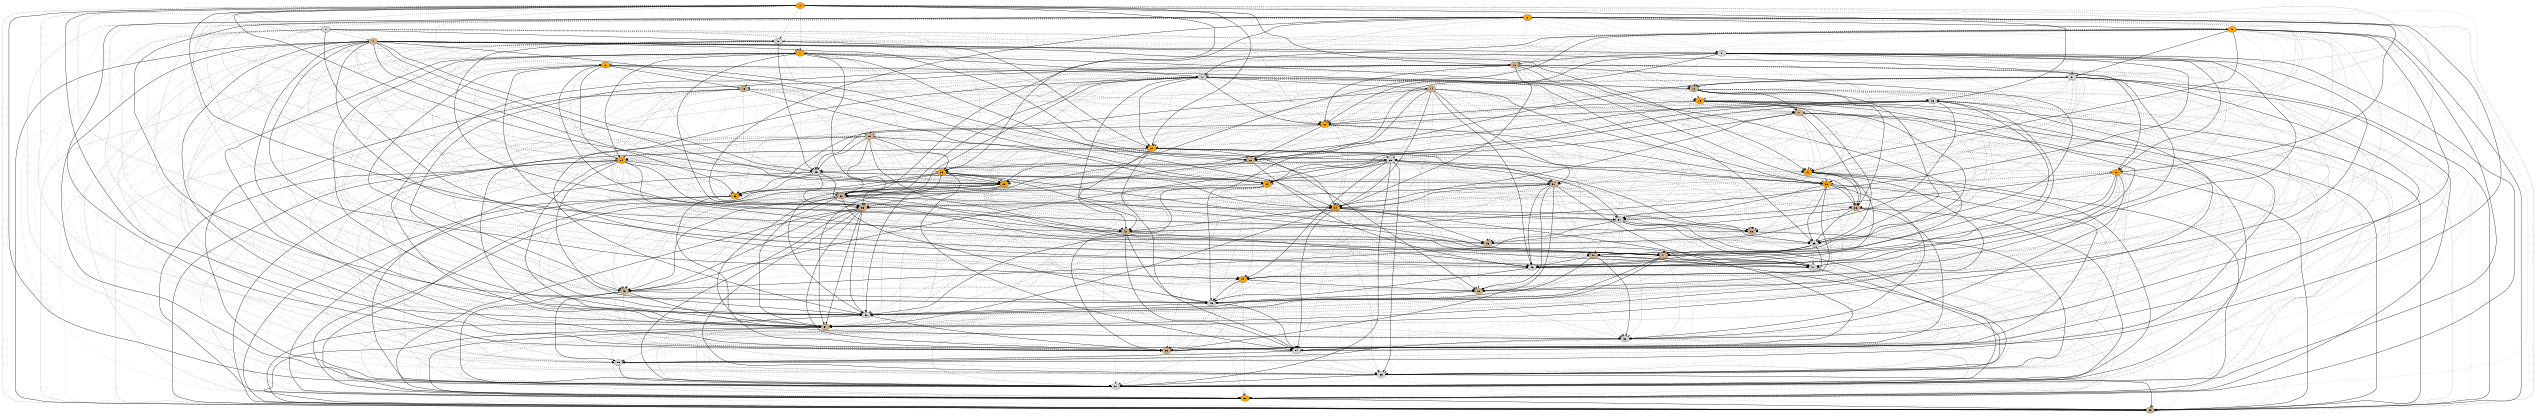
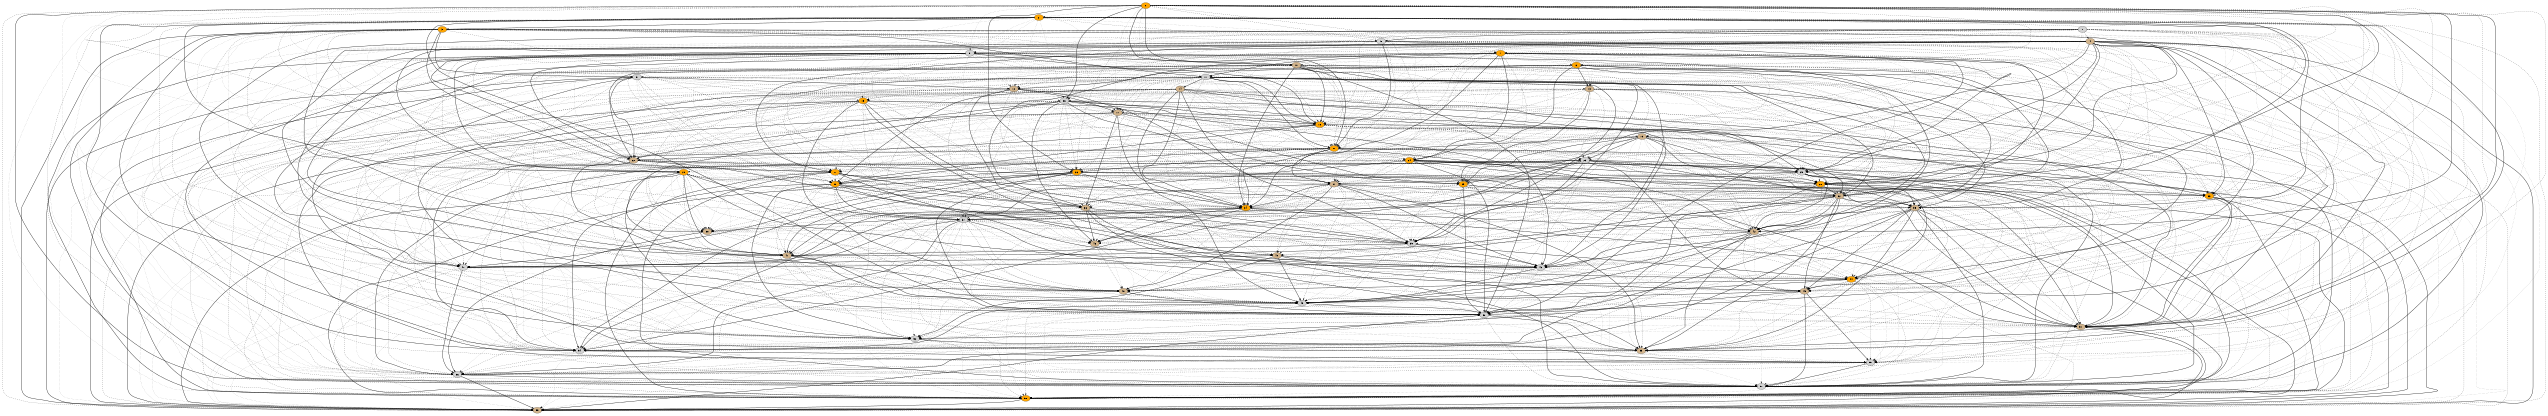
(1982, 84) -> (477, 64)
